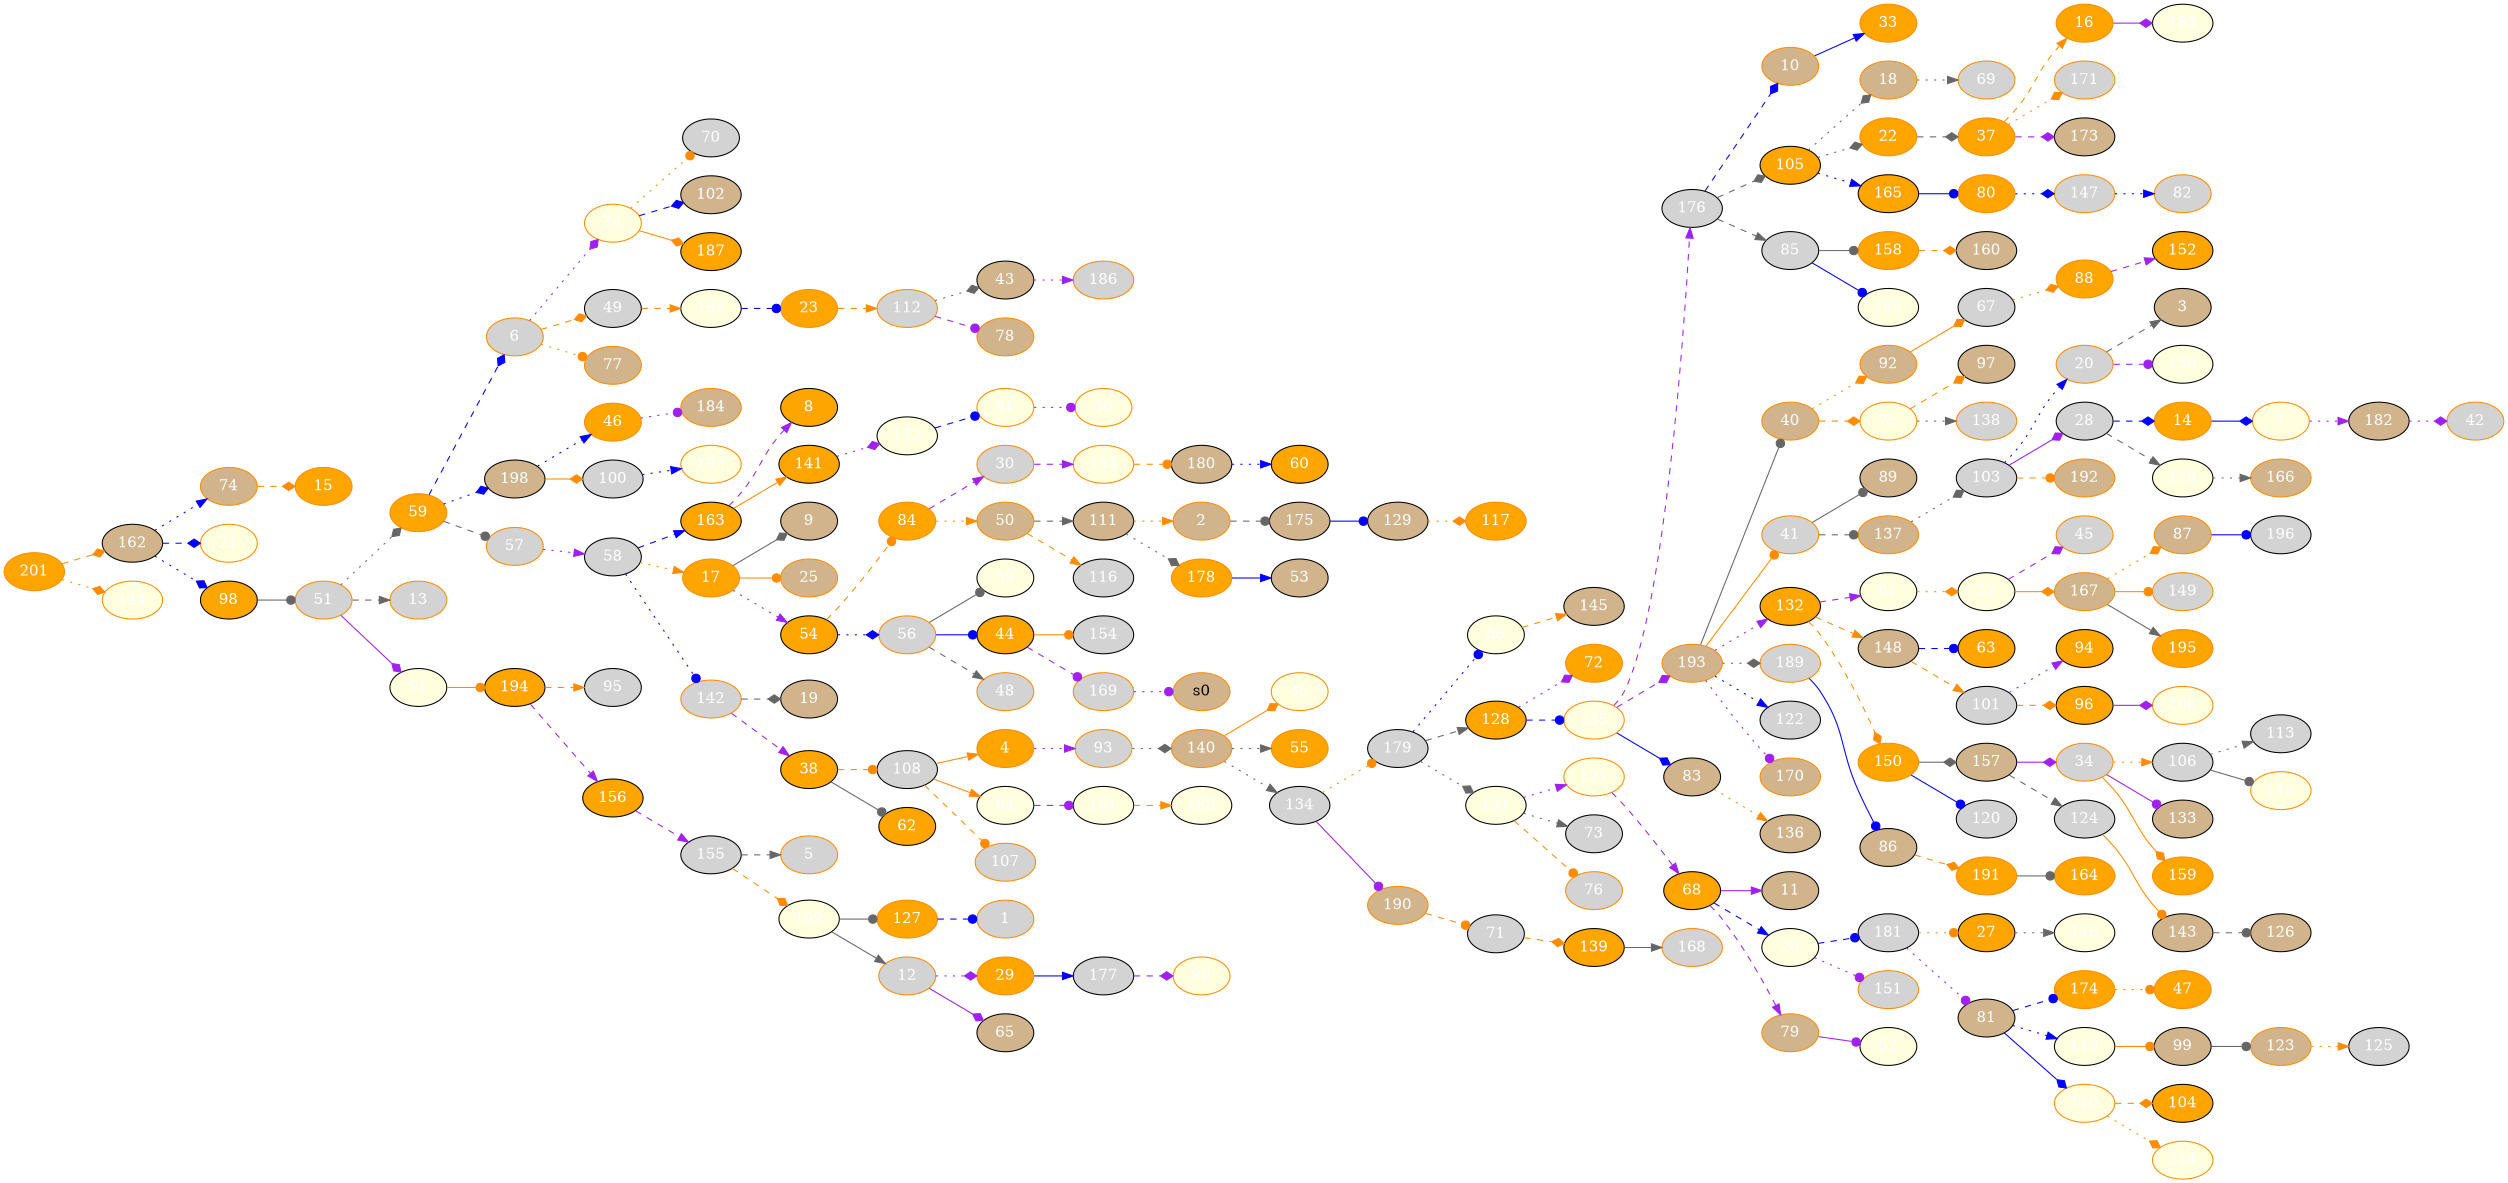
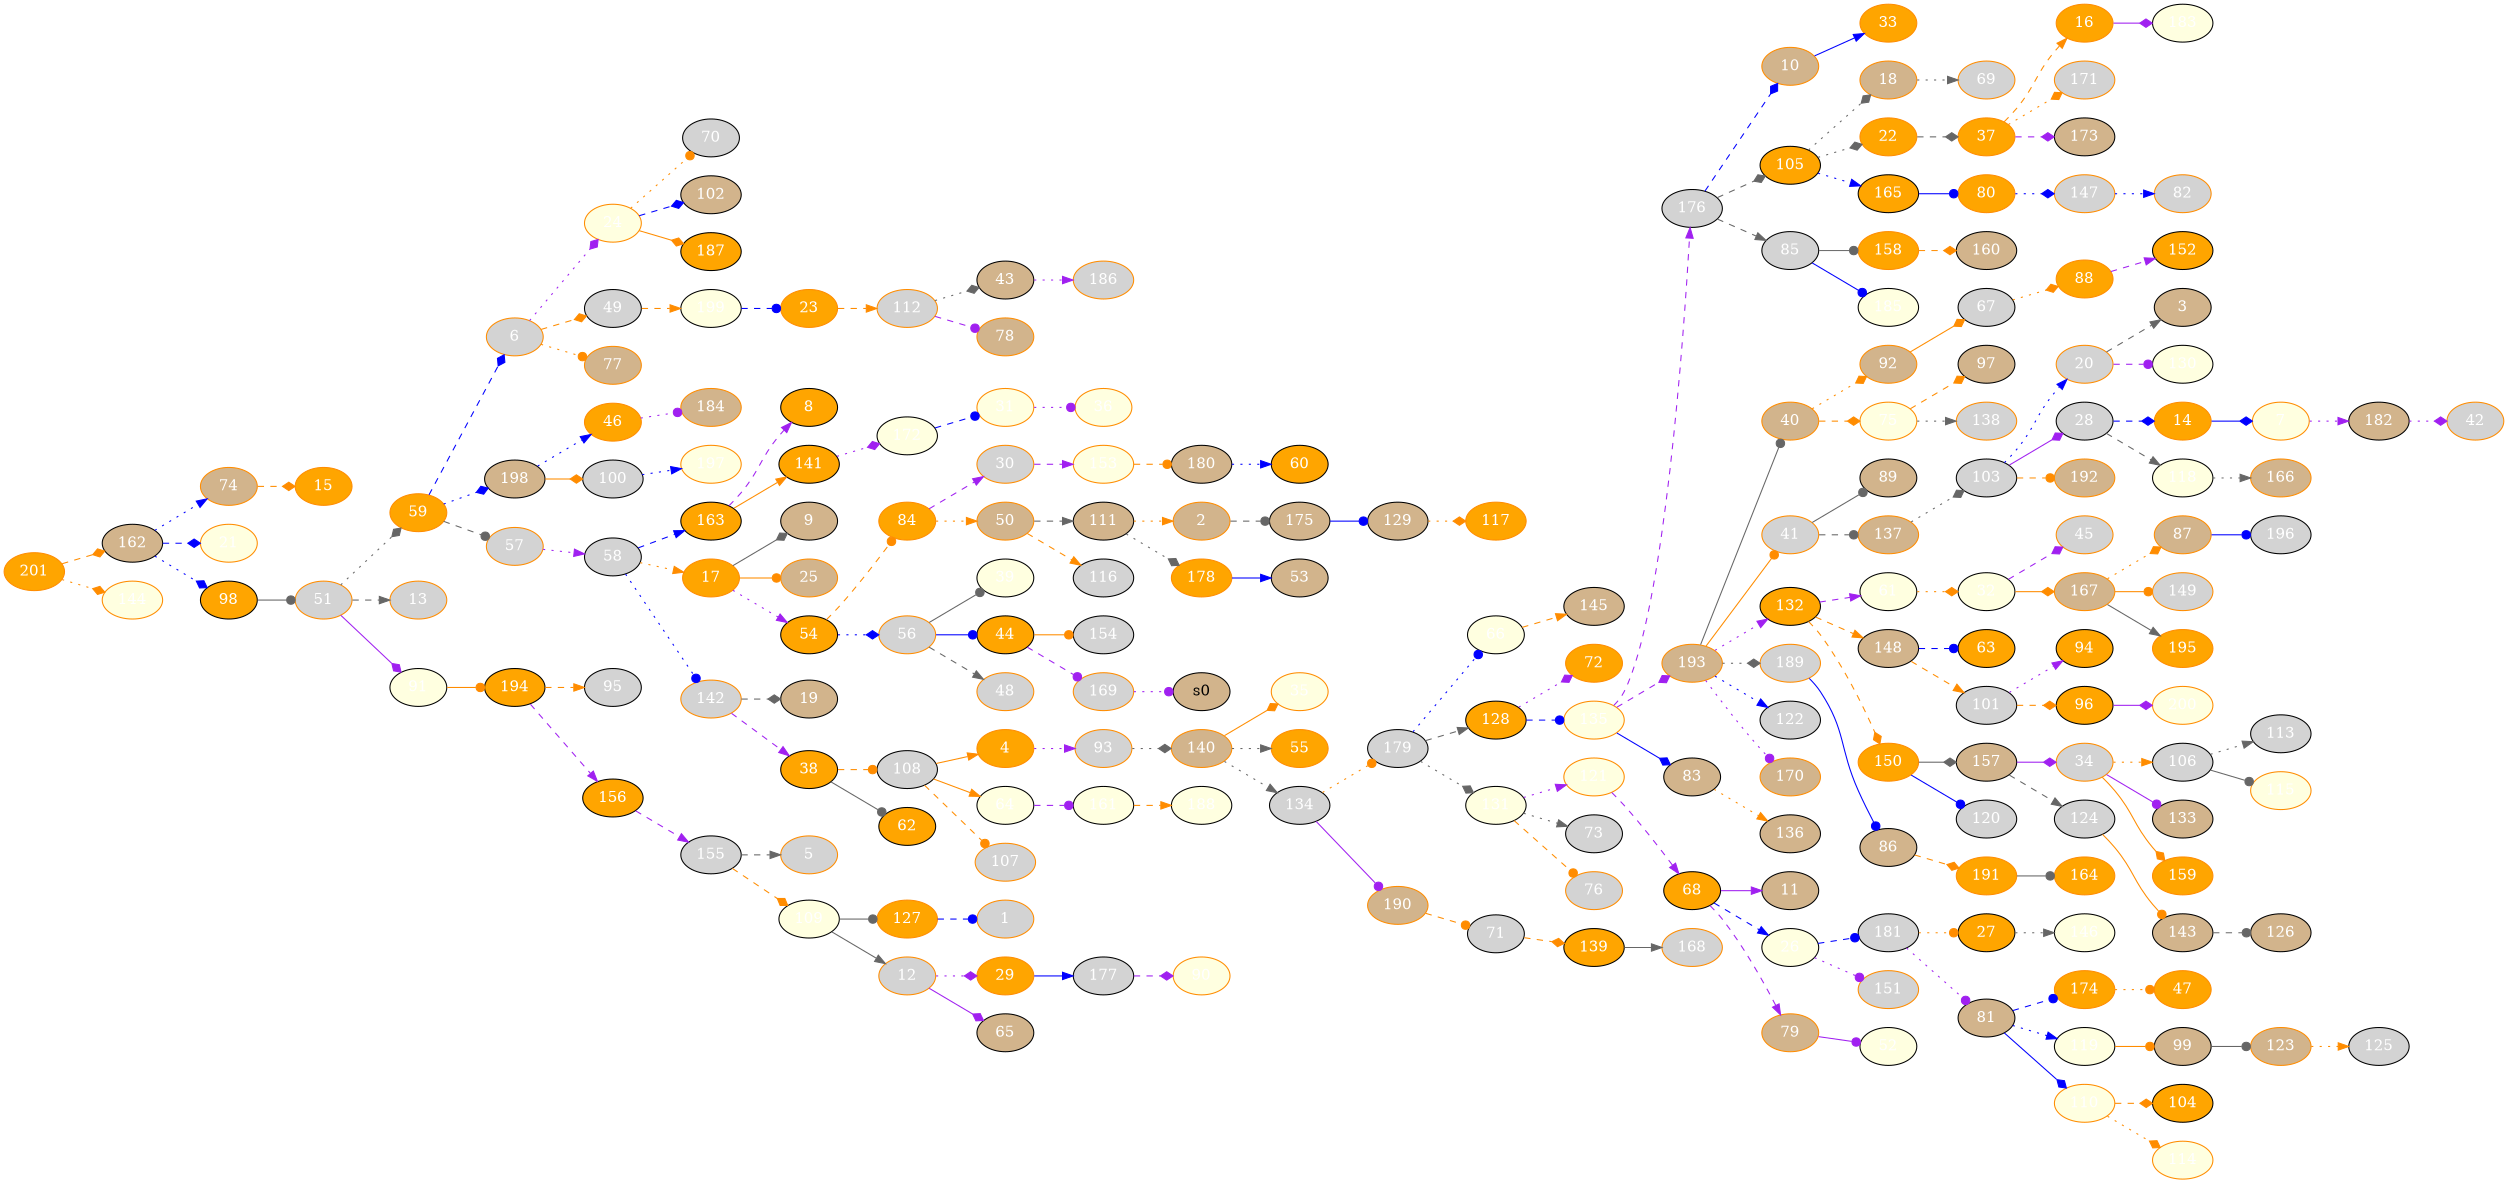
(1202, 692) -> (1202, 692)
